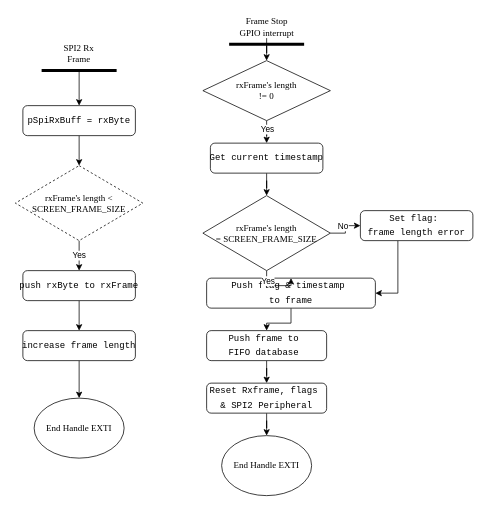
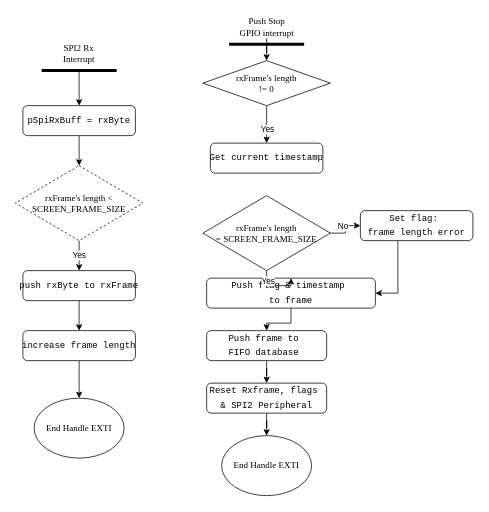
(267, 27) -> (267, 27)
(79, 53) -> (79, 53)
(267, 90) -> (267, 83)
(267, 187) -> none
